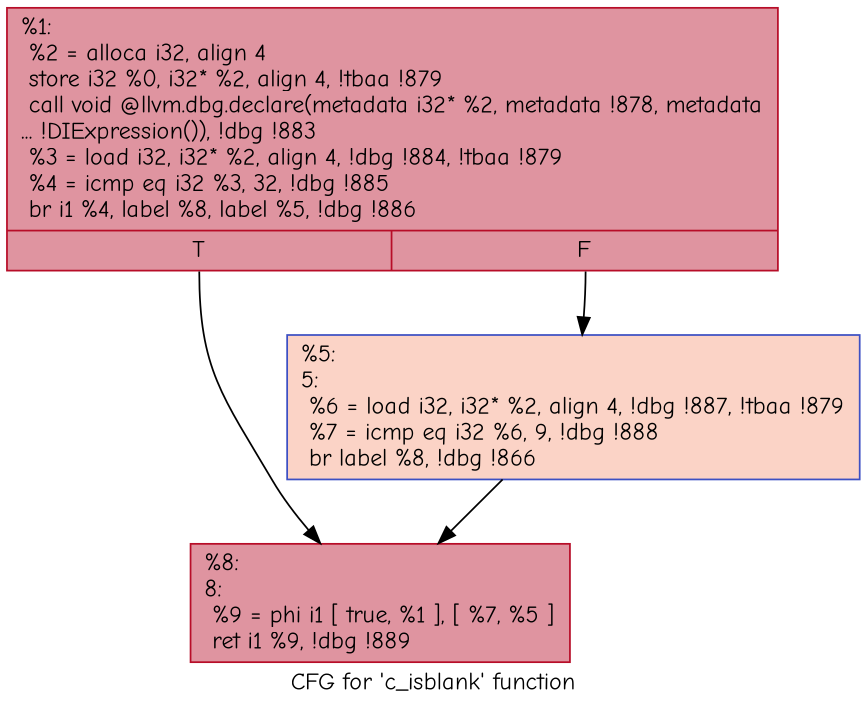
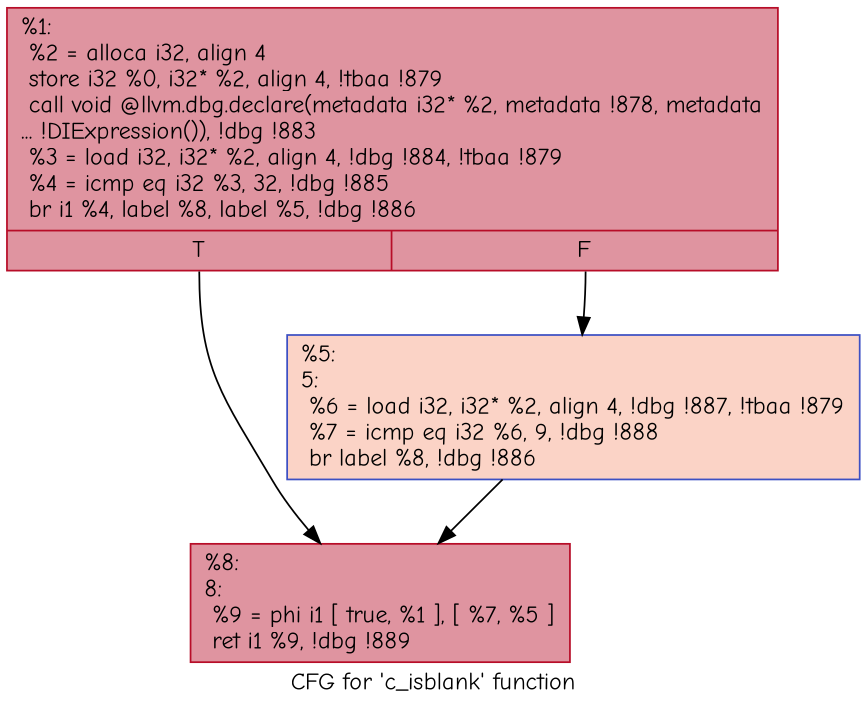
(419, 459) -> (419, 459)
